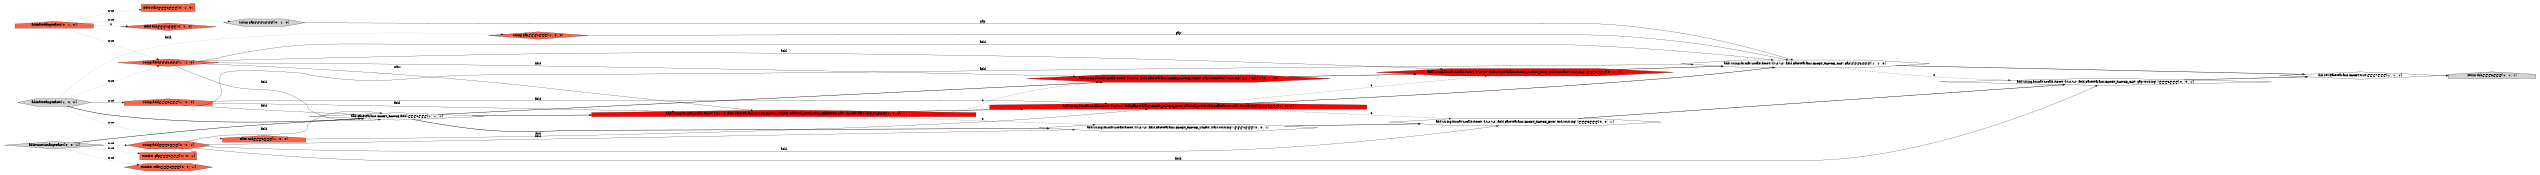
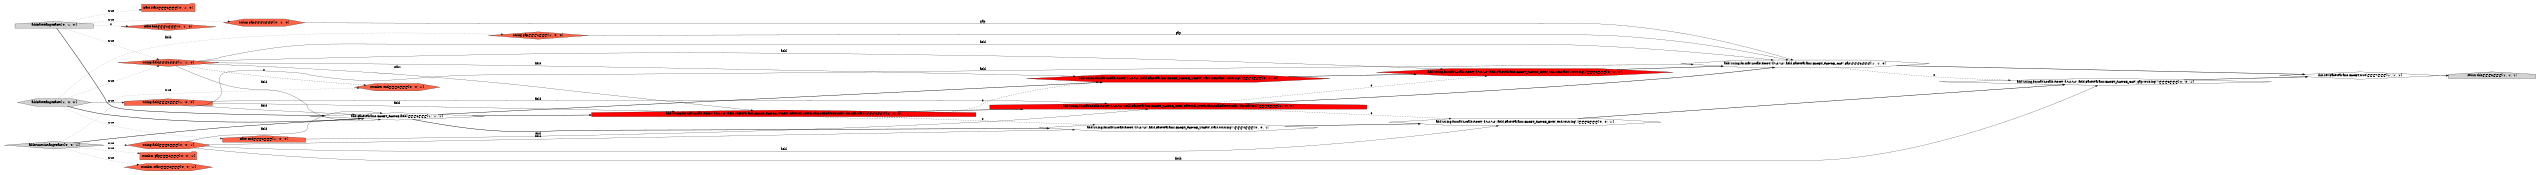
(264, 23) -> (264, 23)
(54, 25) -> (54, 25)
none -> (397, 87)
none -> (169, 112)
